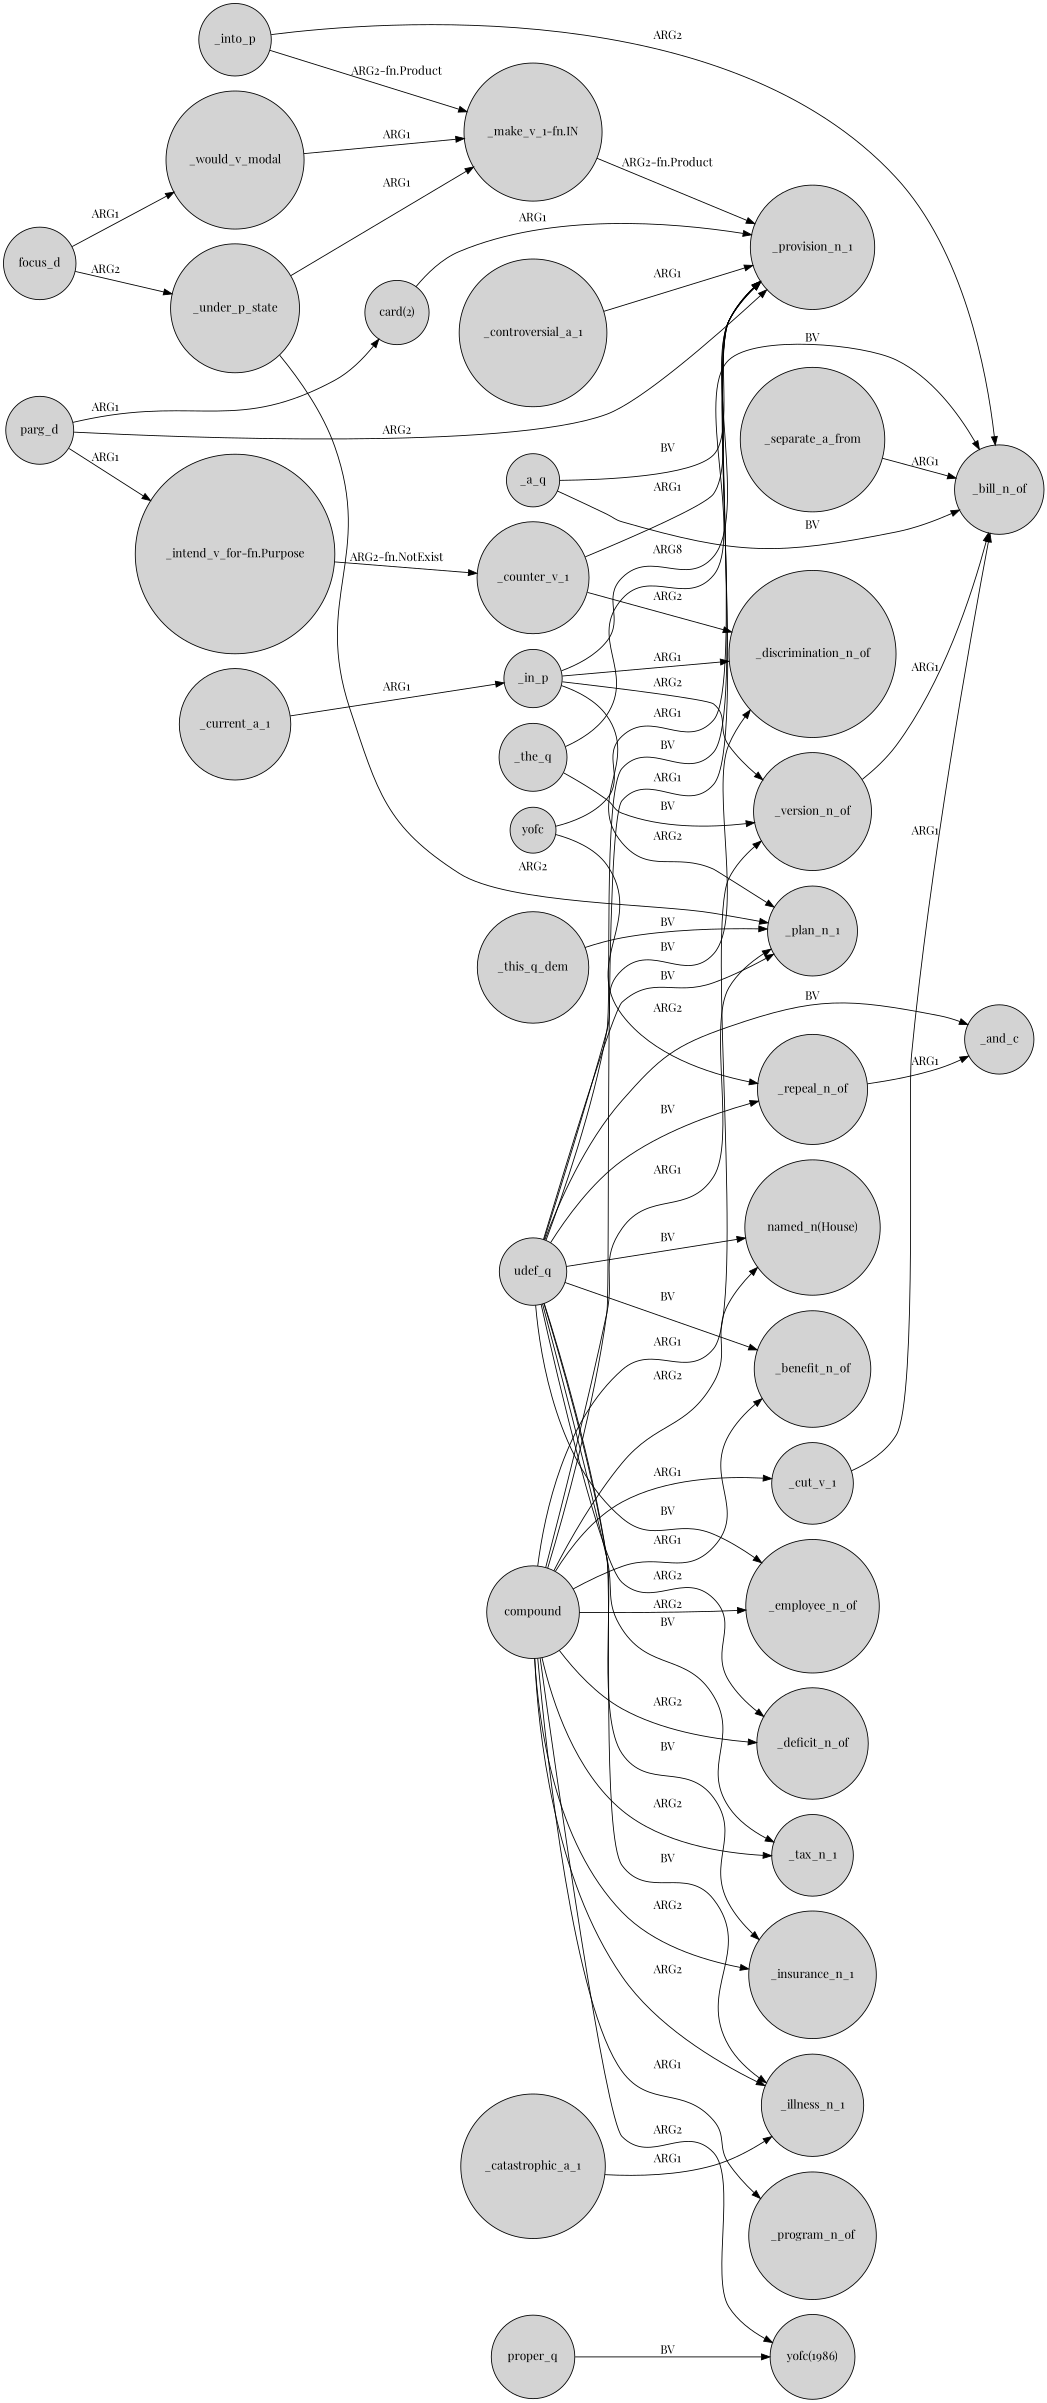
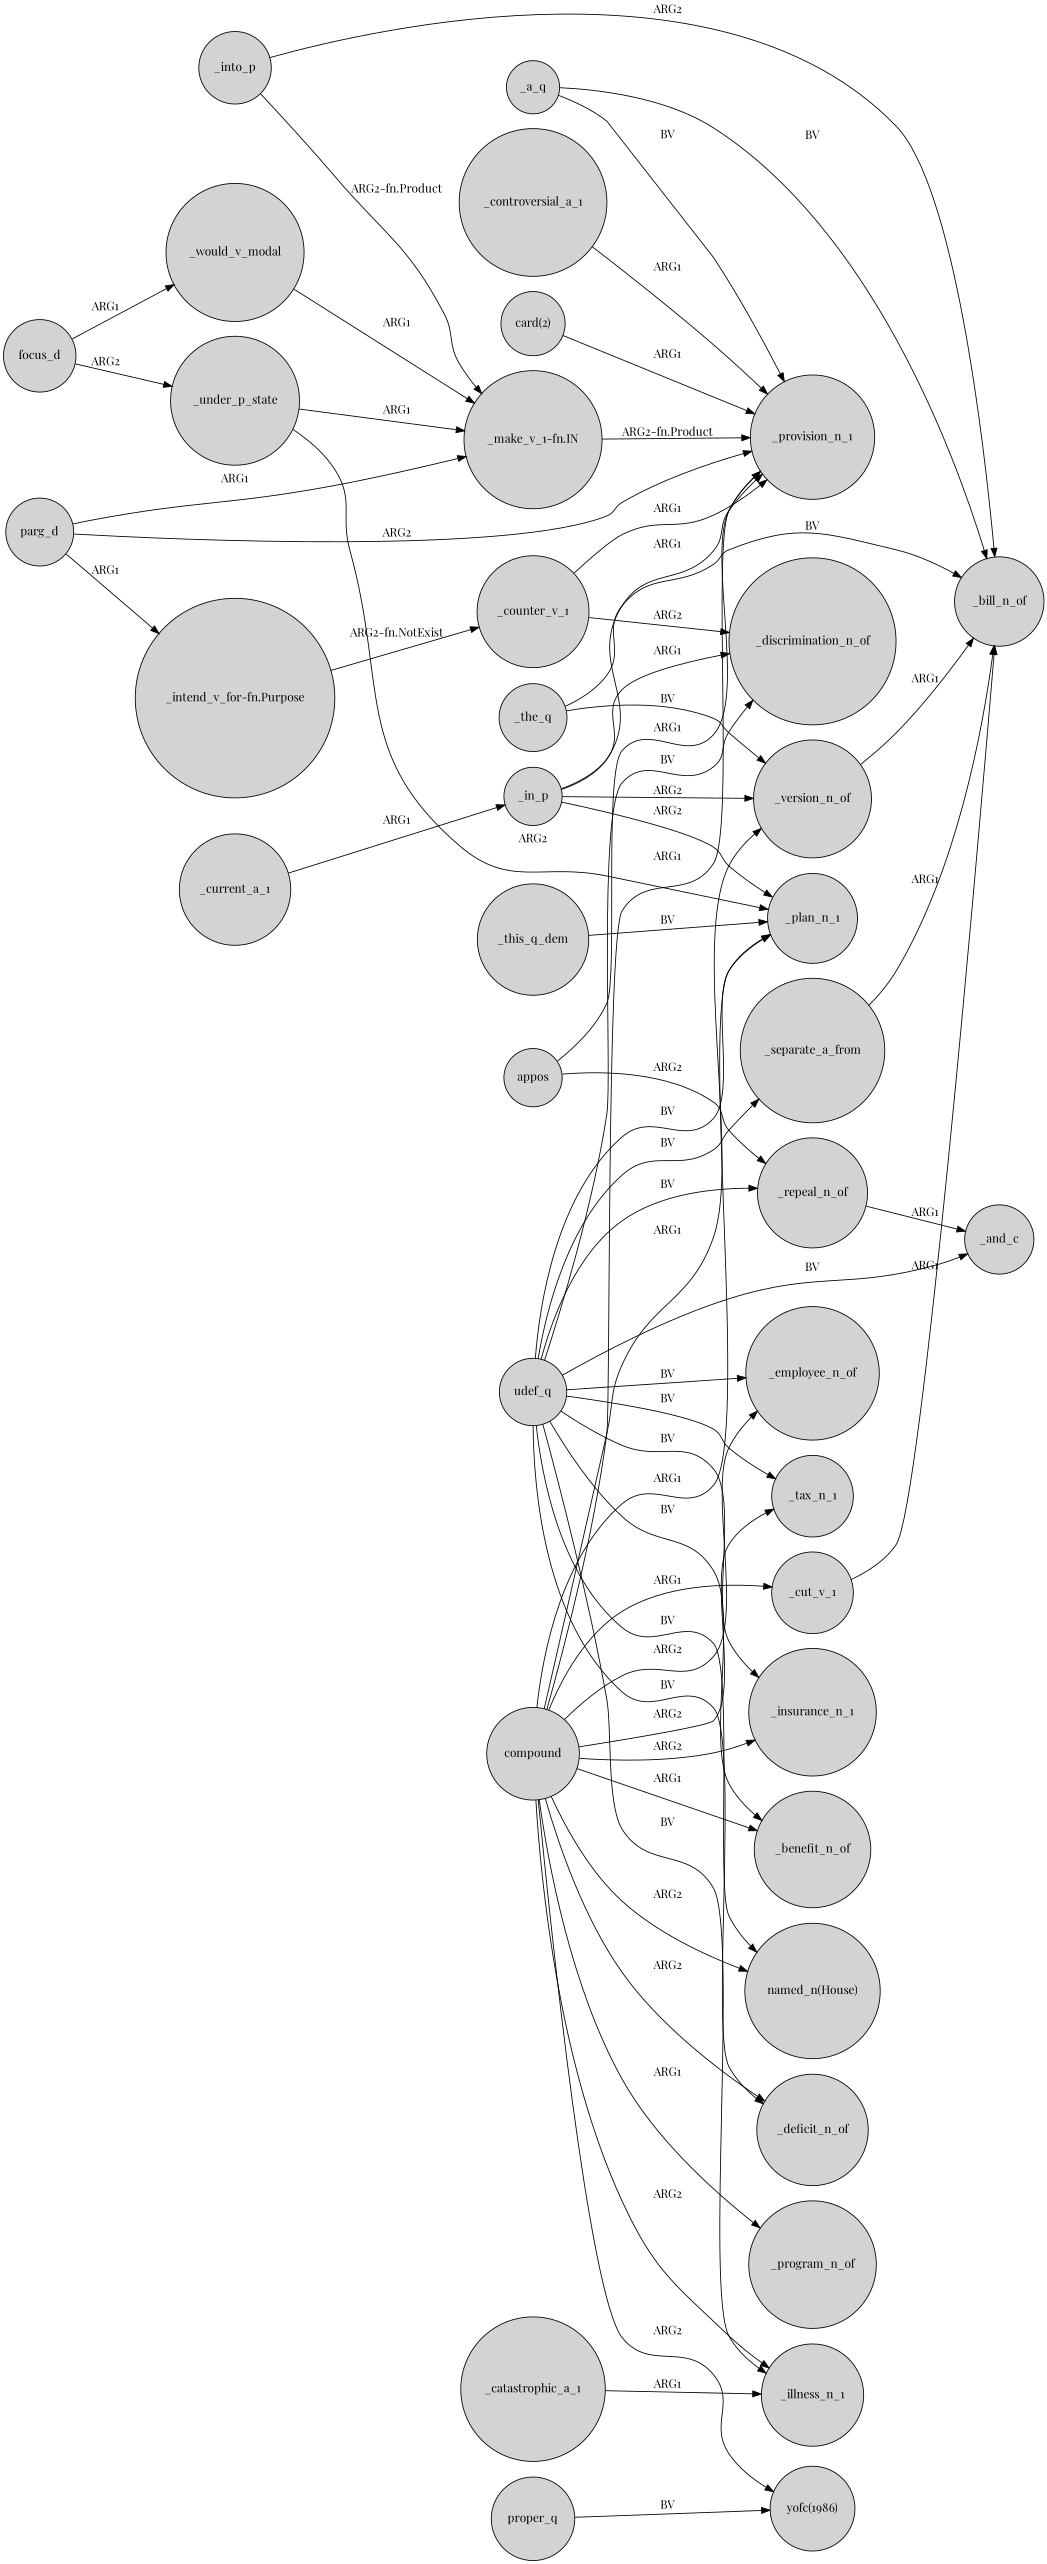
(232, 410) -> (266, 497)
(668, 550) -> (668, 544)
(665, 760) -> (600, 1200)
(533, 830) -> (533, 1078)
(668, 1576) -> (668, 1686)
